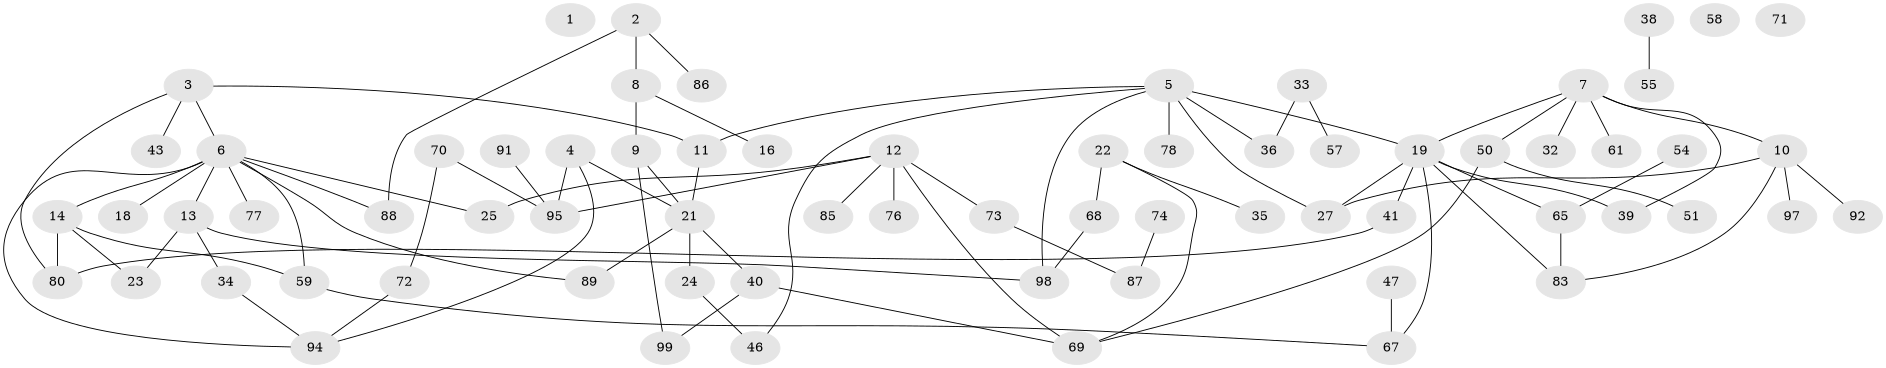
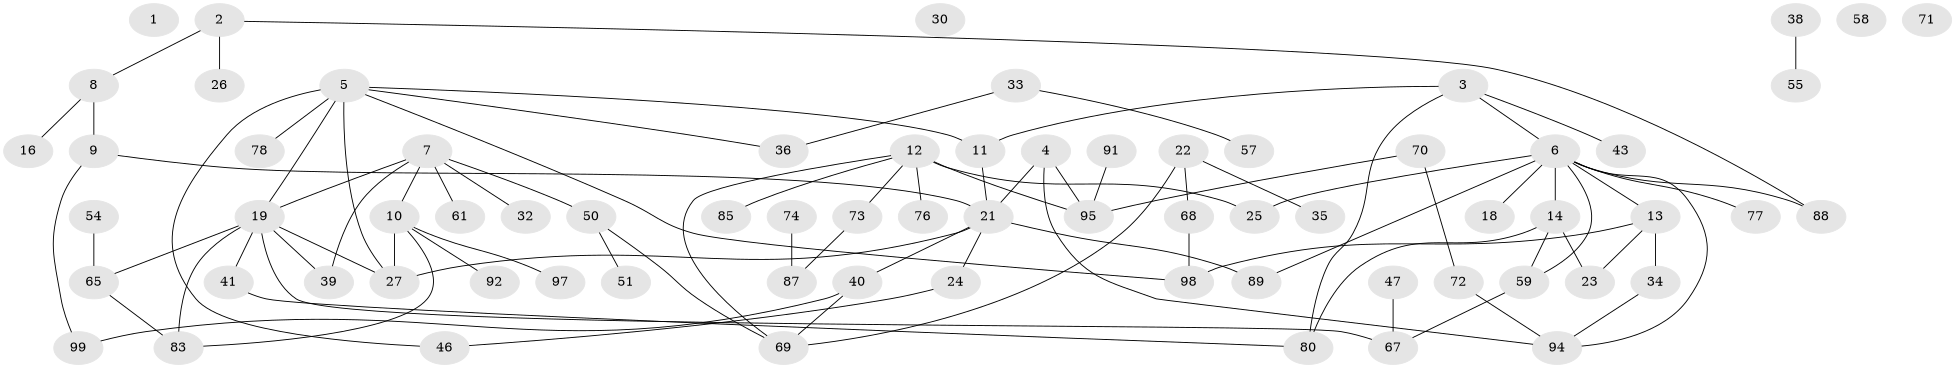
none -> (940, 20)
(702, 86) -> (220, 86)
none -> (708, 258)
